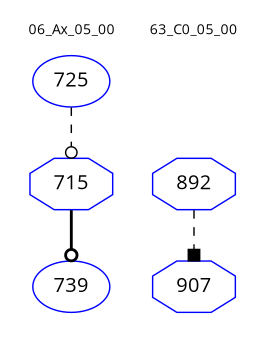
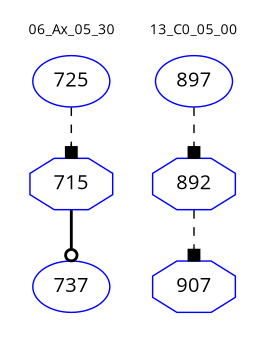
(72, 31) -> (72, 31)
(194, 31) -> (194, 31)
none -> (194, 81)
(71, 127) -> (71, 127)
(71, 287) -> (71, 287)
